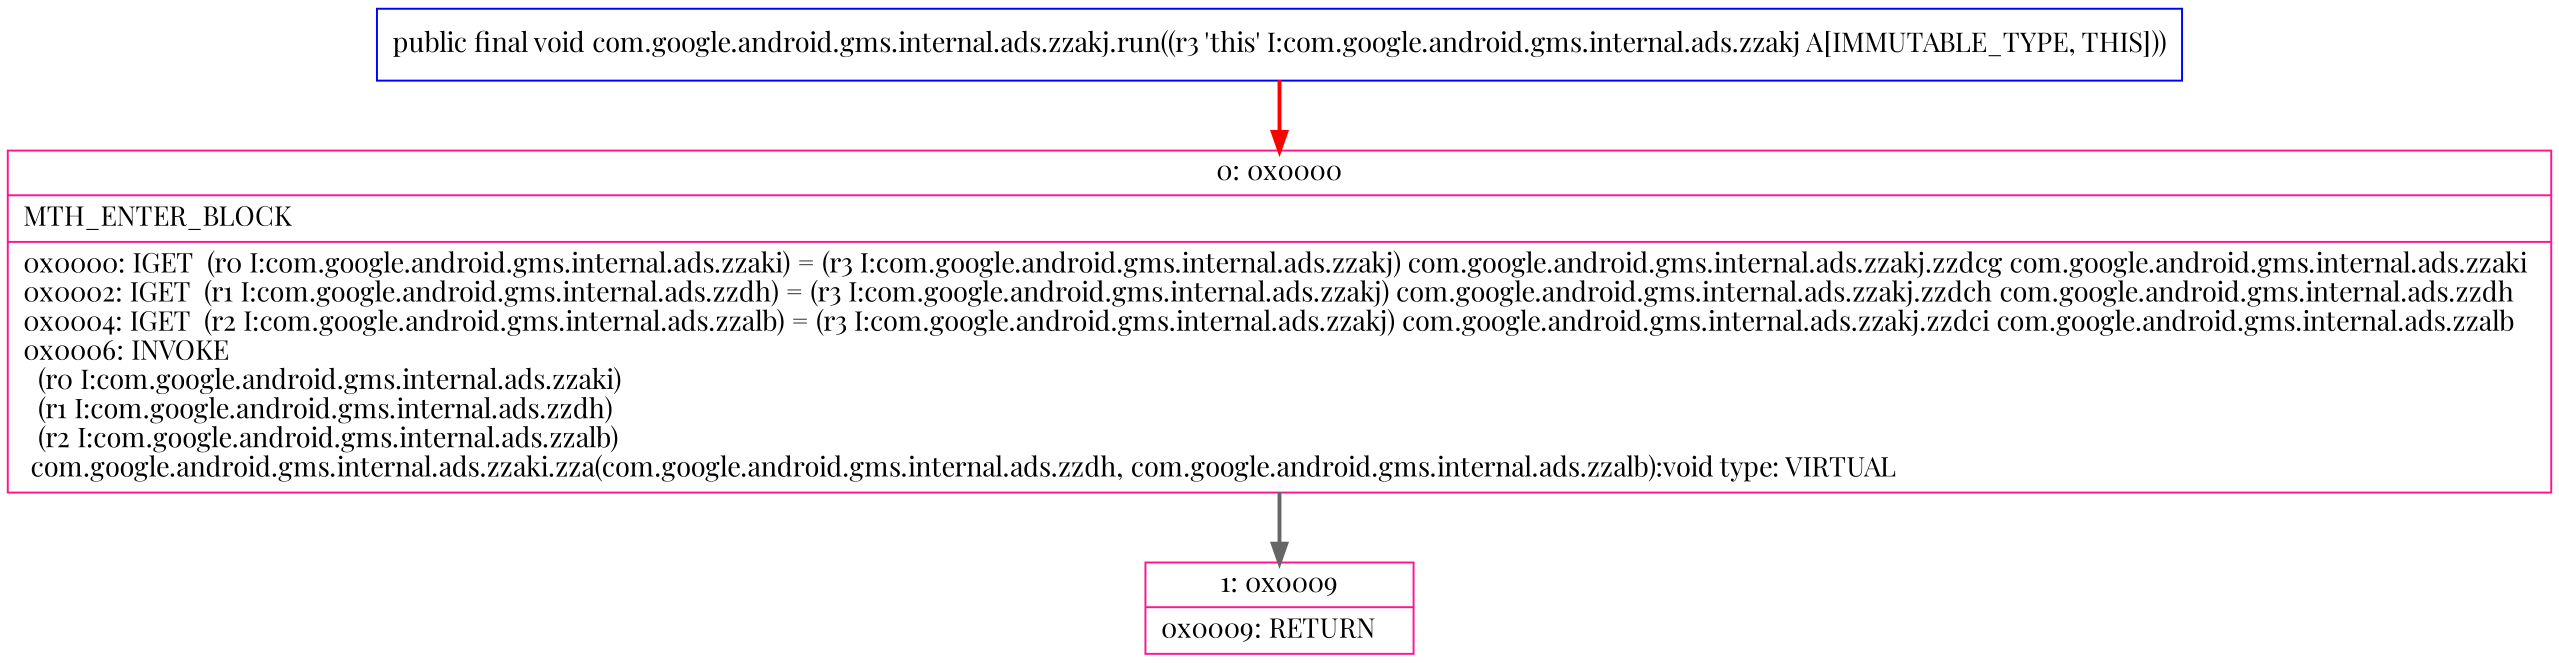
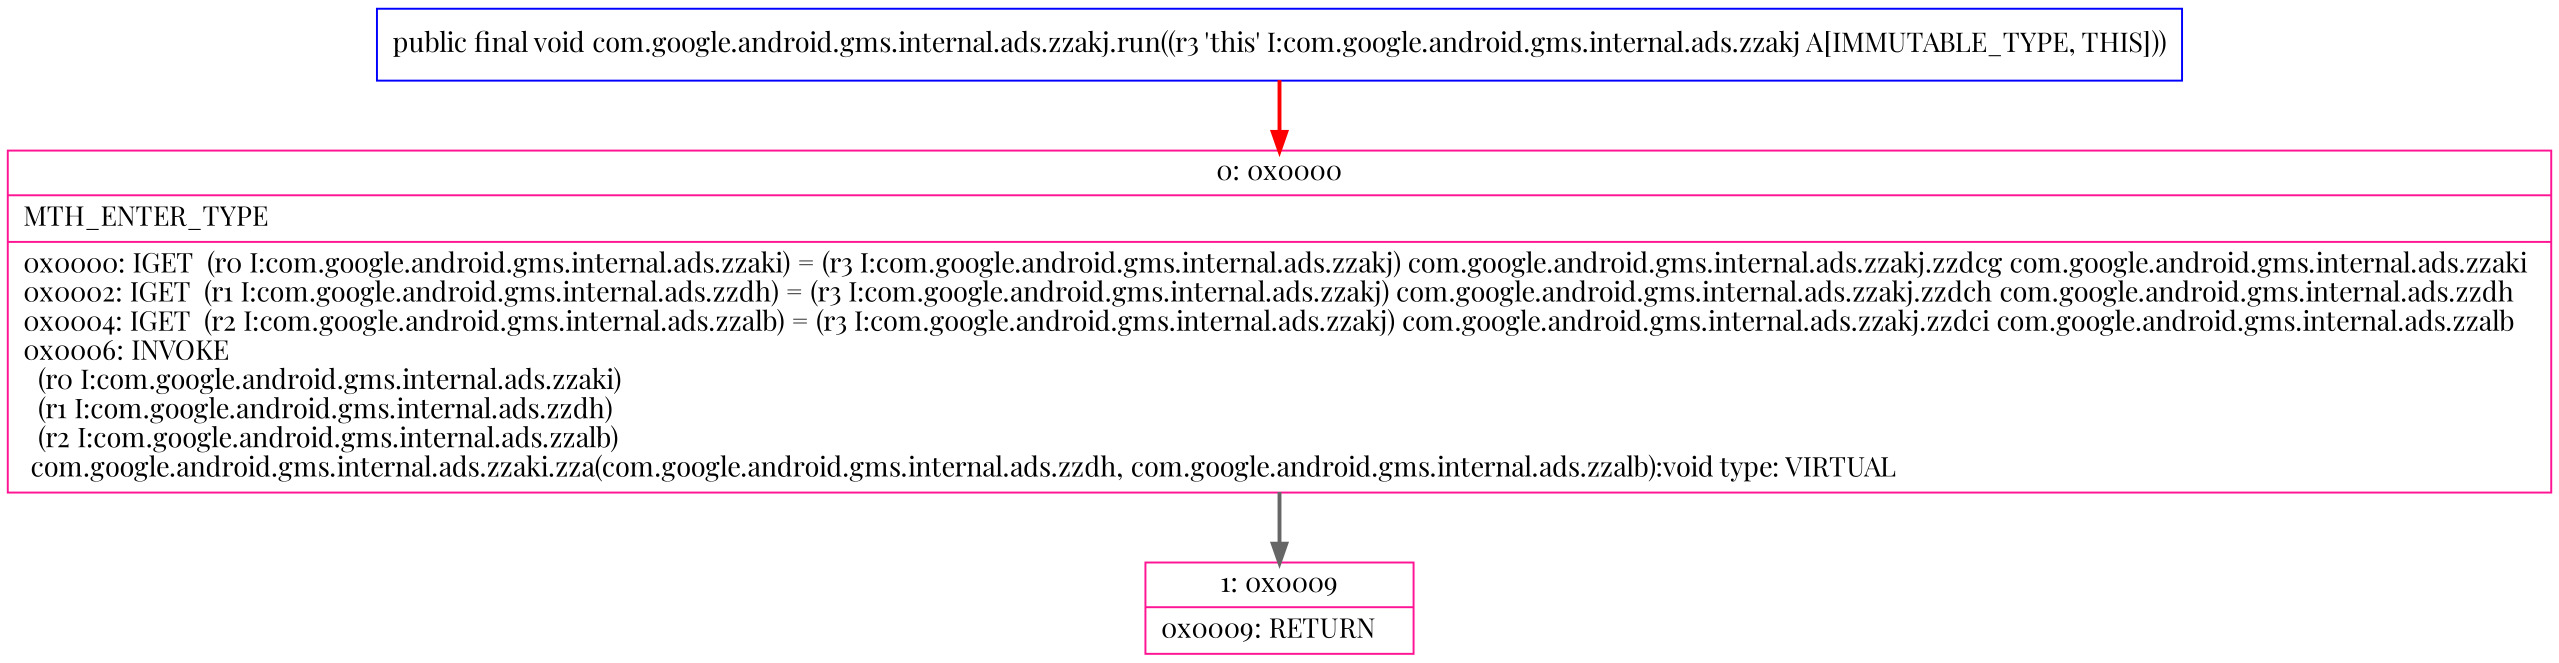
(158, 218) -> (147, 218)
